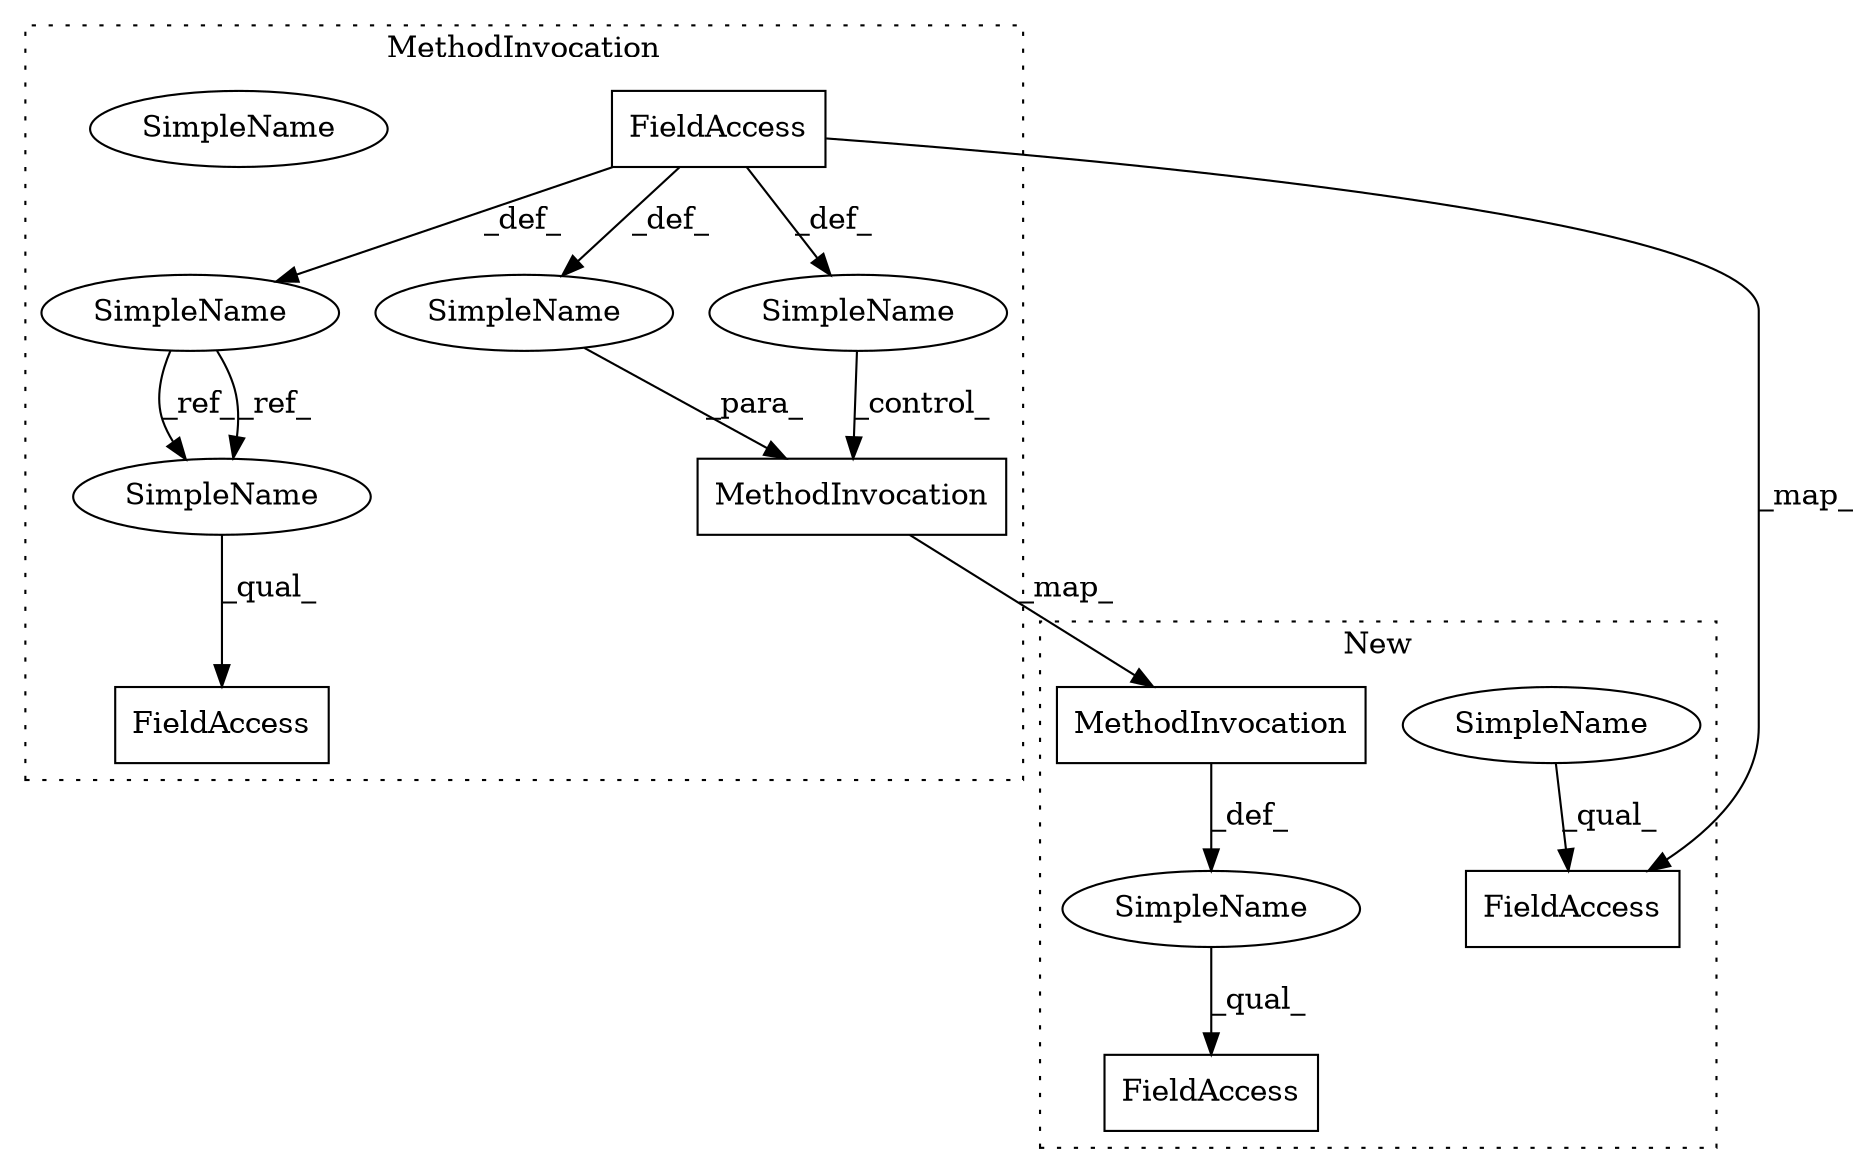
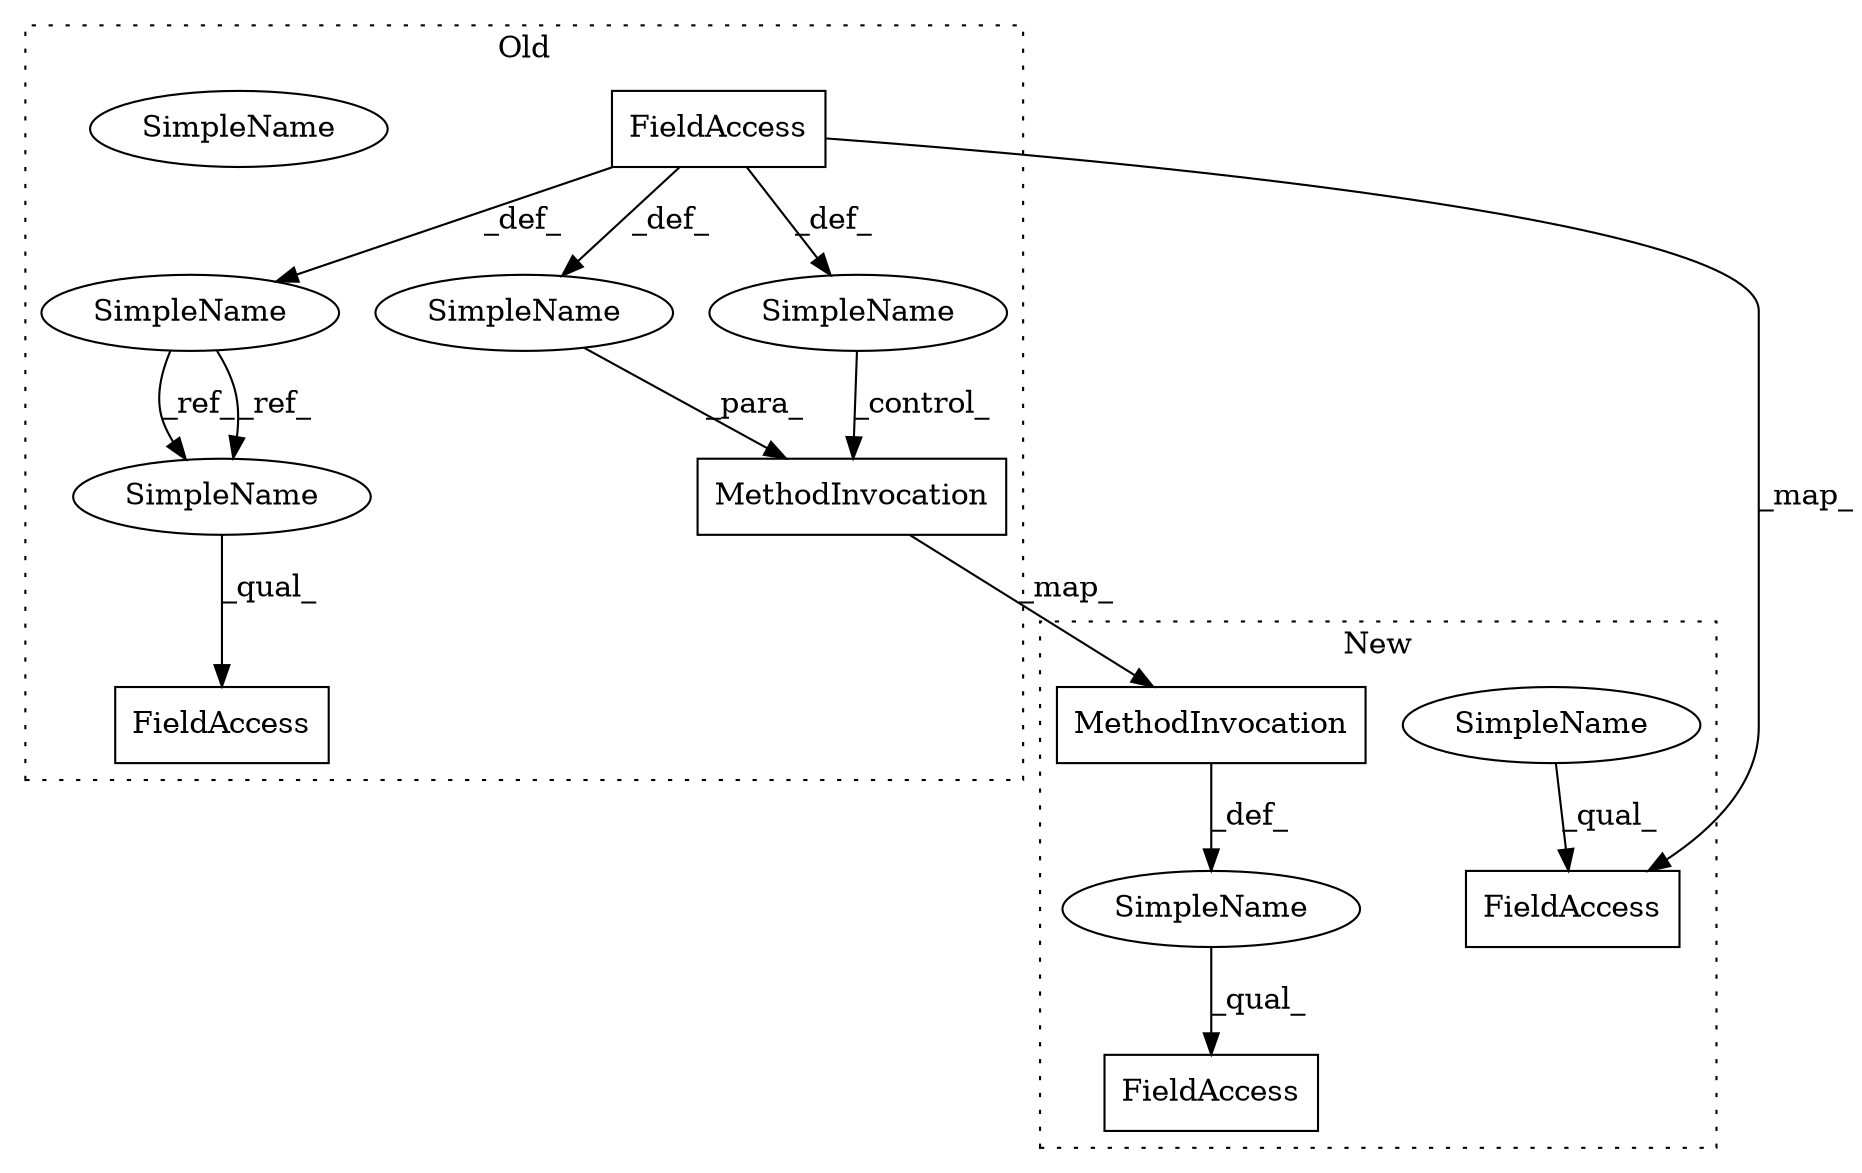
(524, 50) -> (524, 50)
